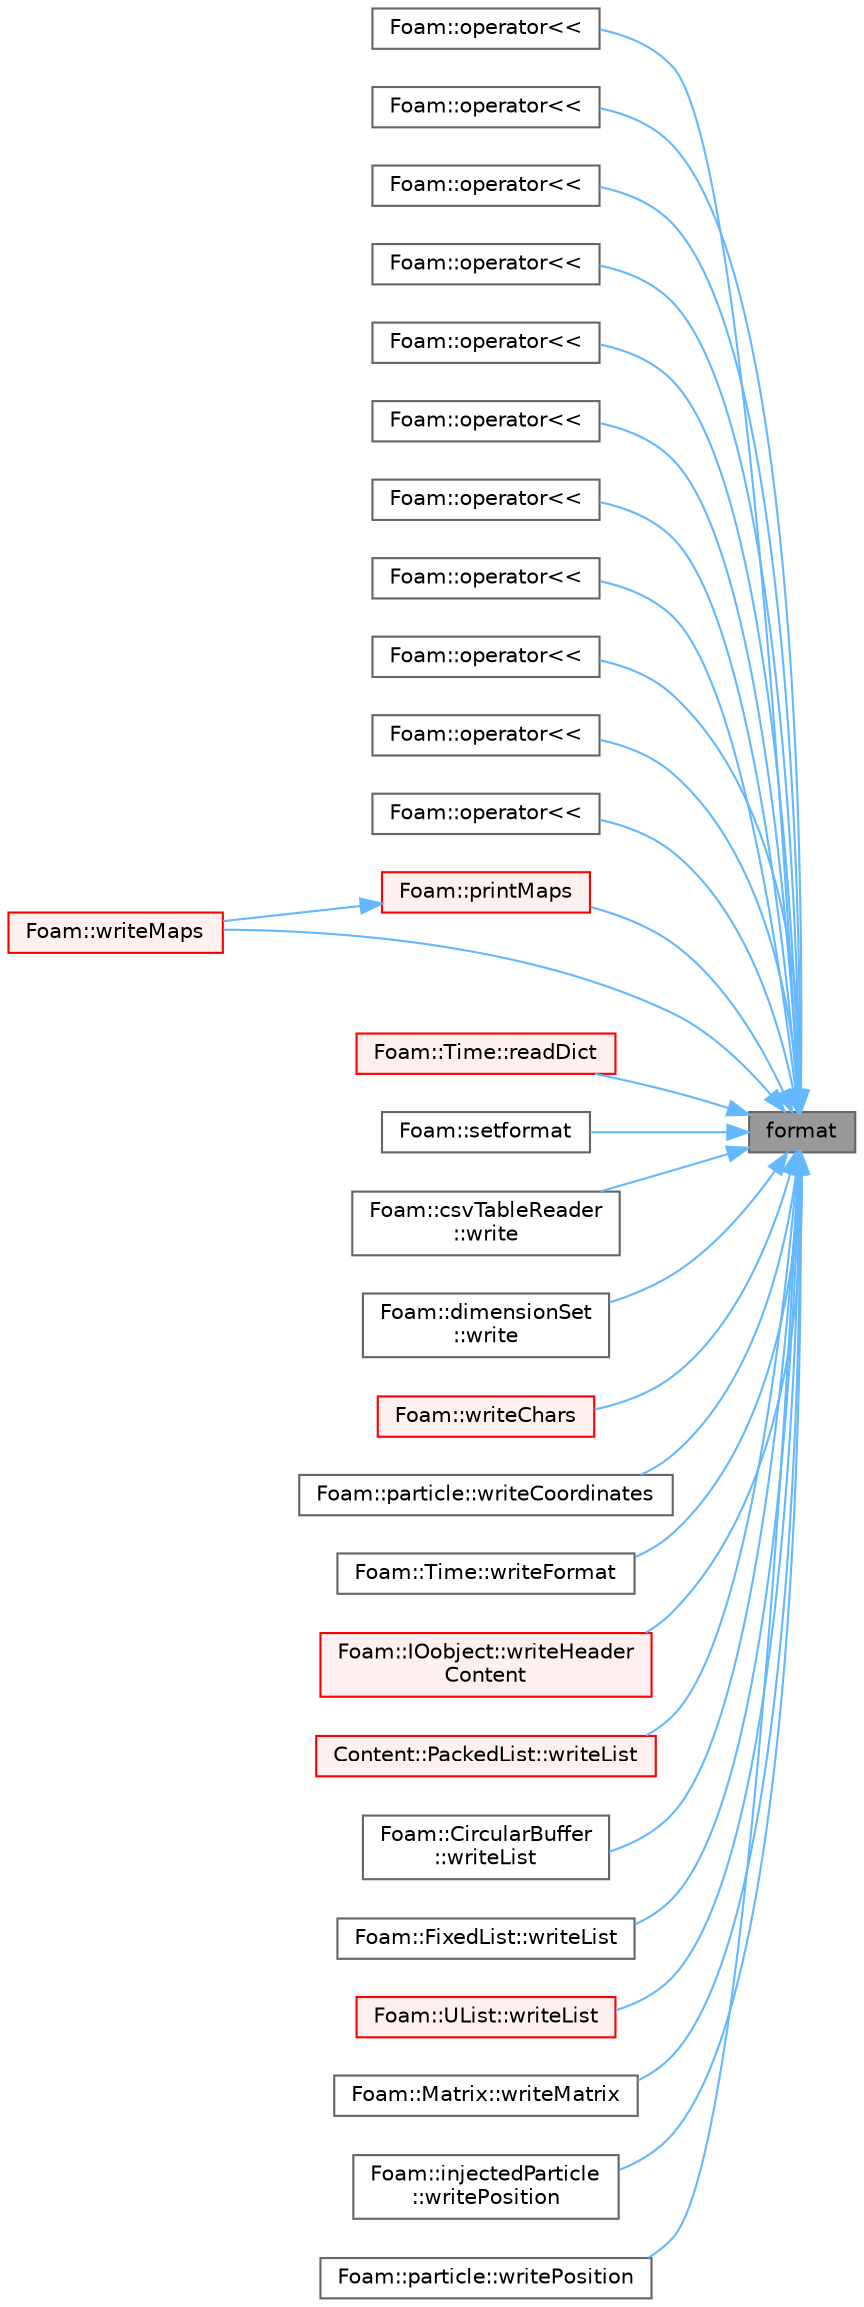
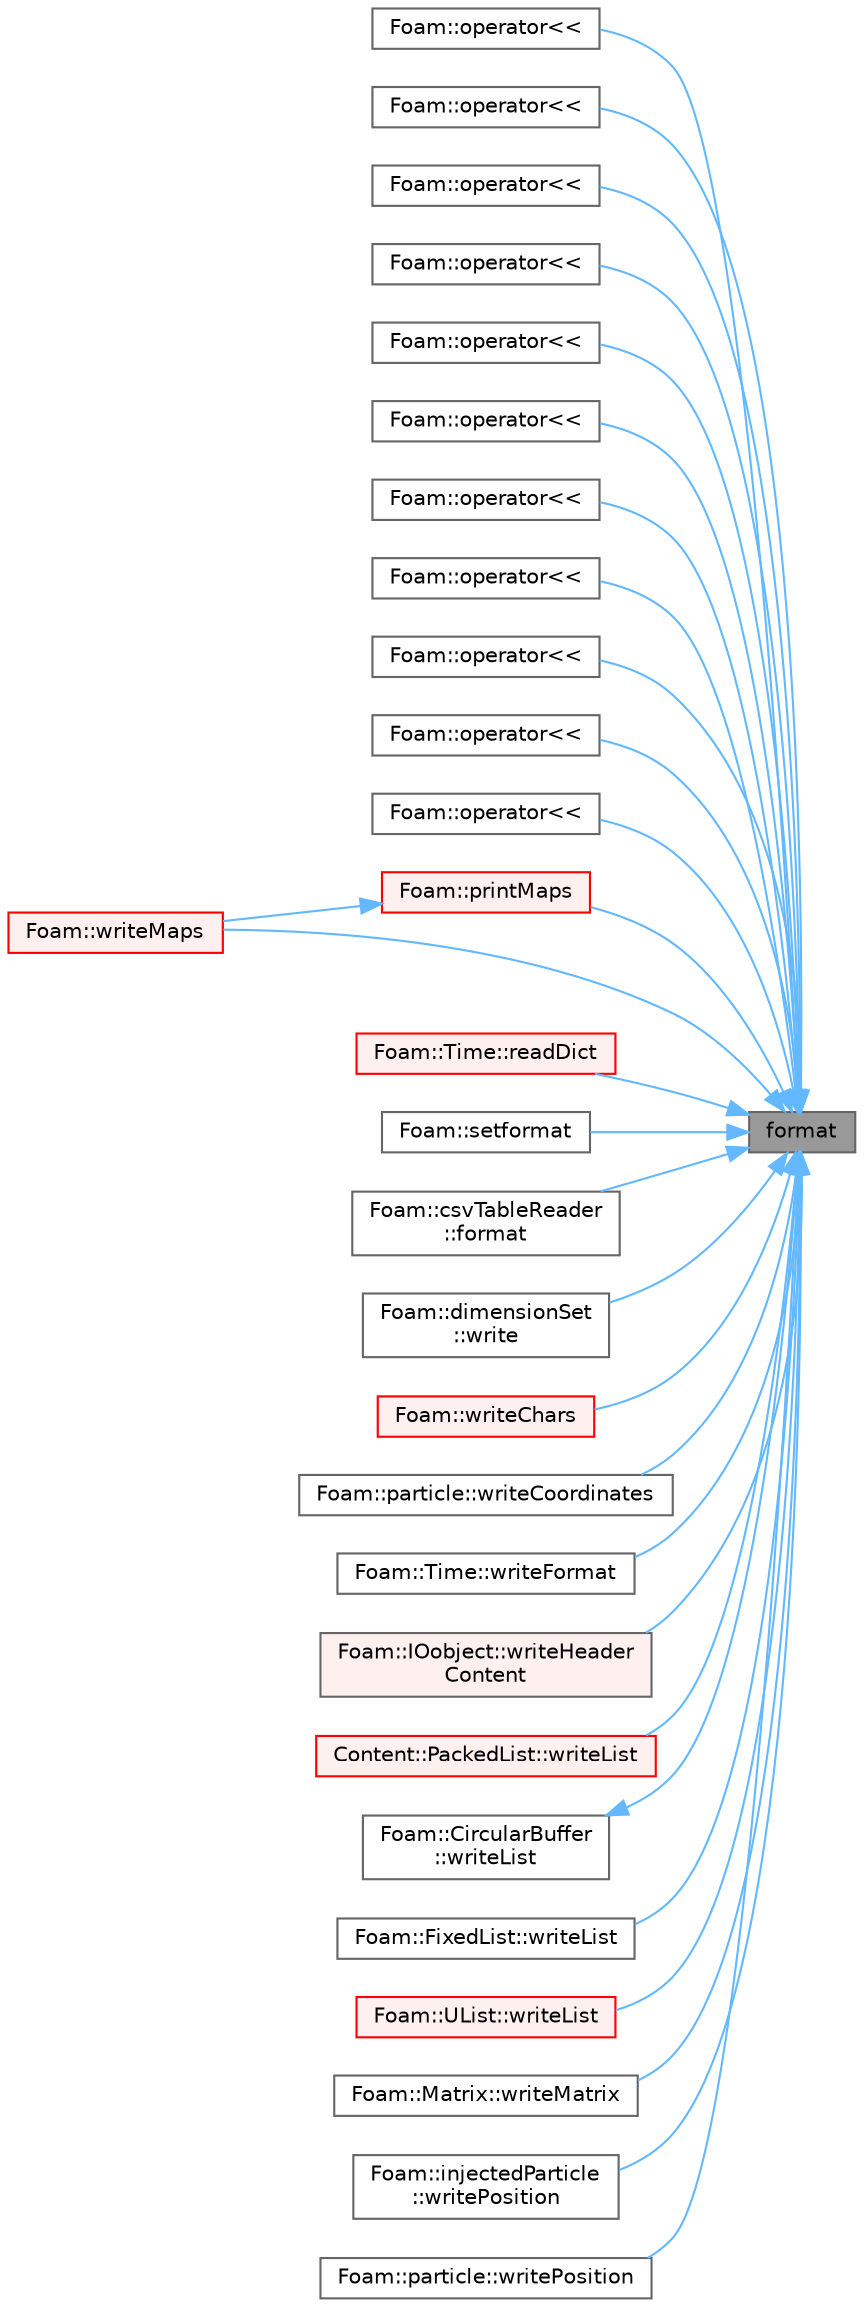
(486, 1223) -> (486, 1223)
(760, 1538) -> (736, 1619)
(486, 1665) -> (486, 1665)
